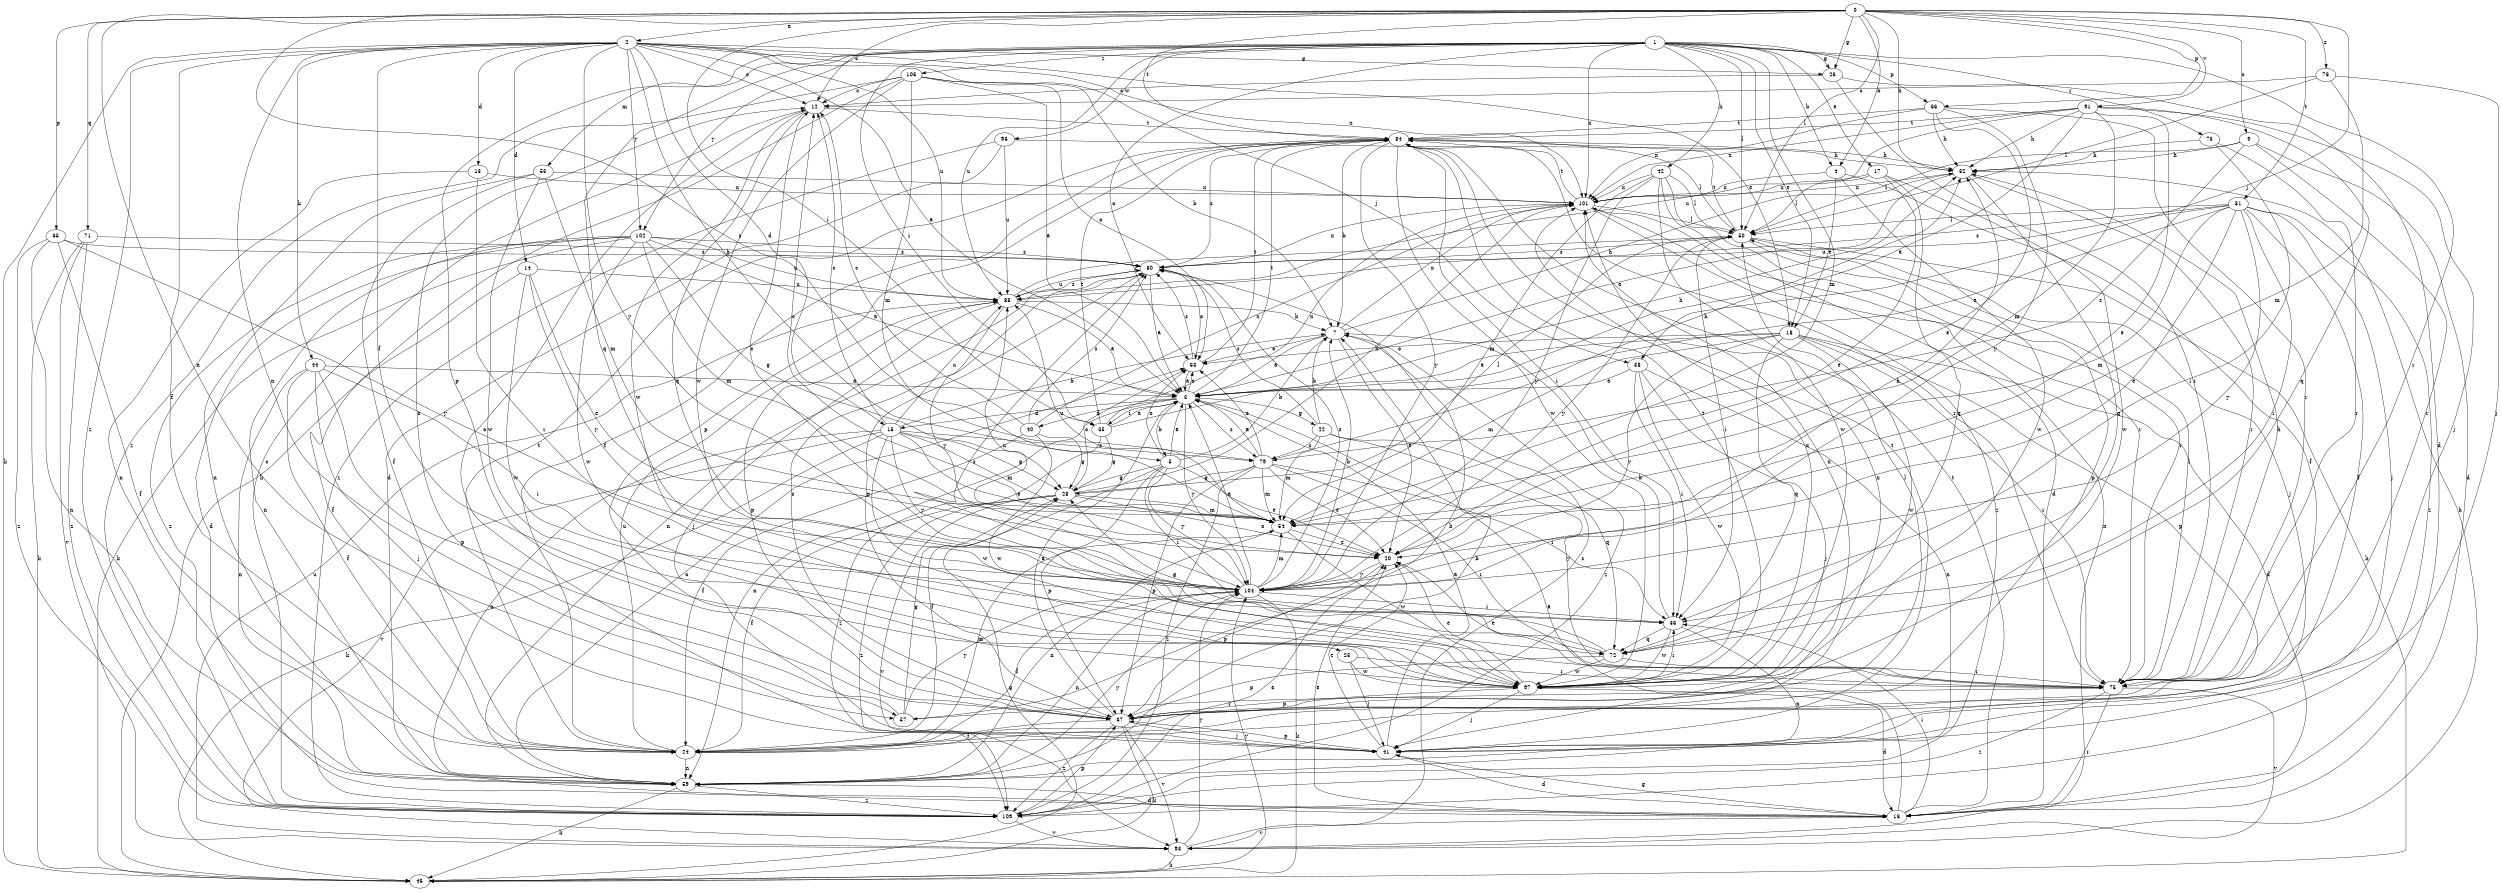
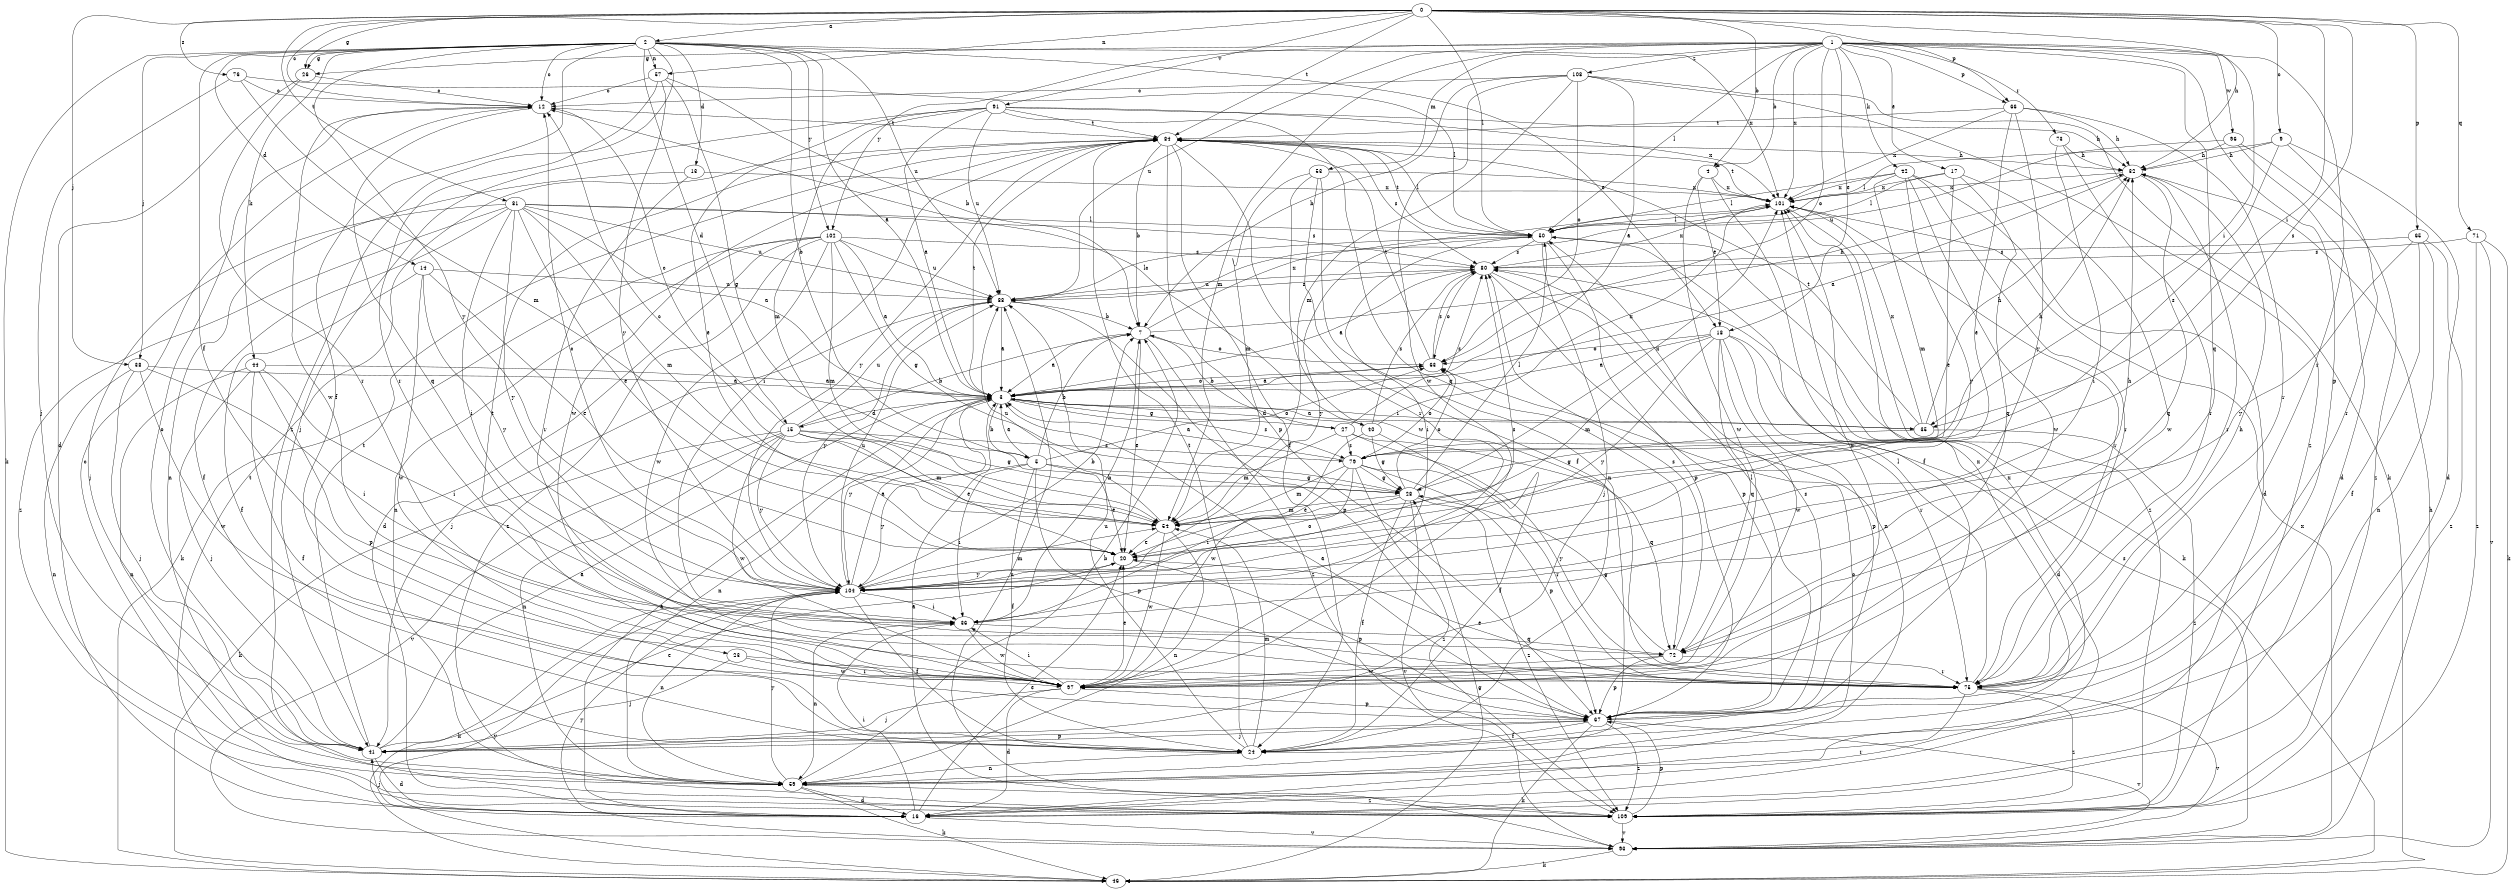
(1322, 430) -> (1345, 430)
(1539, 695) -> (892, 643)
(1221, 705) -> (1081, 789)
(1644, 785) -> (380, 785)
